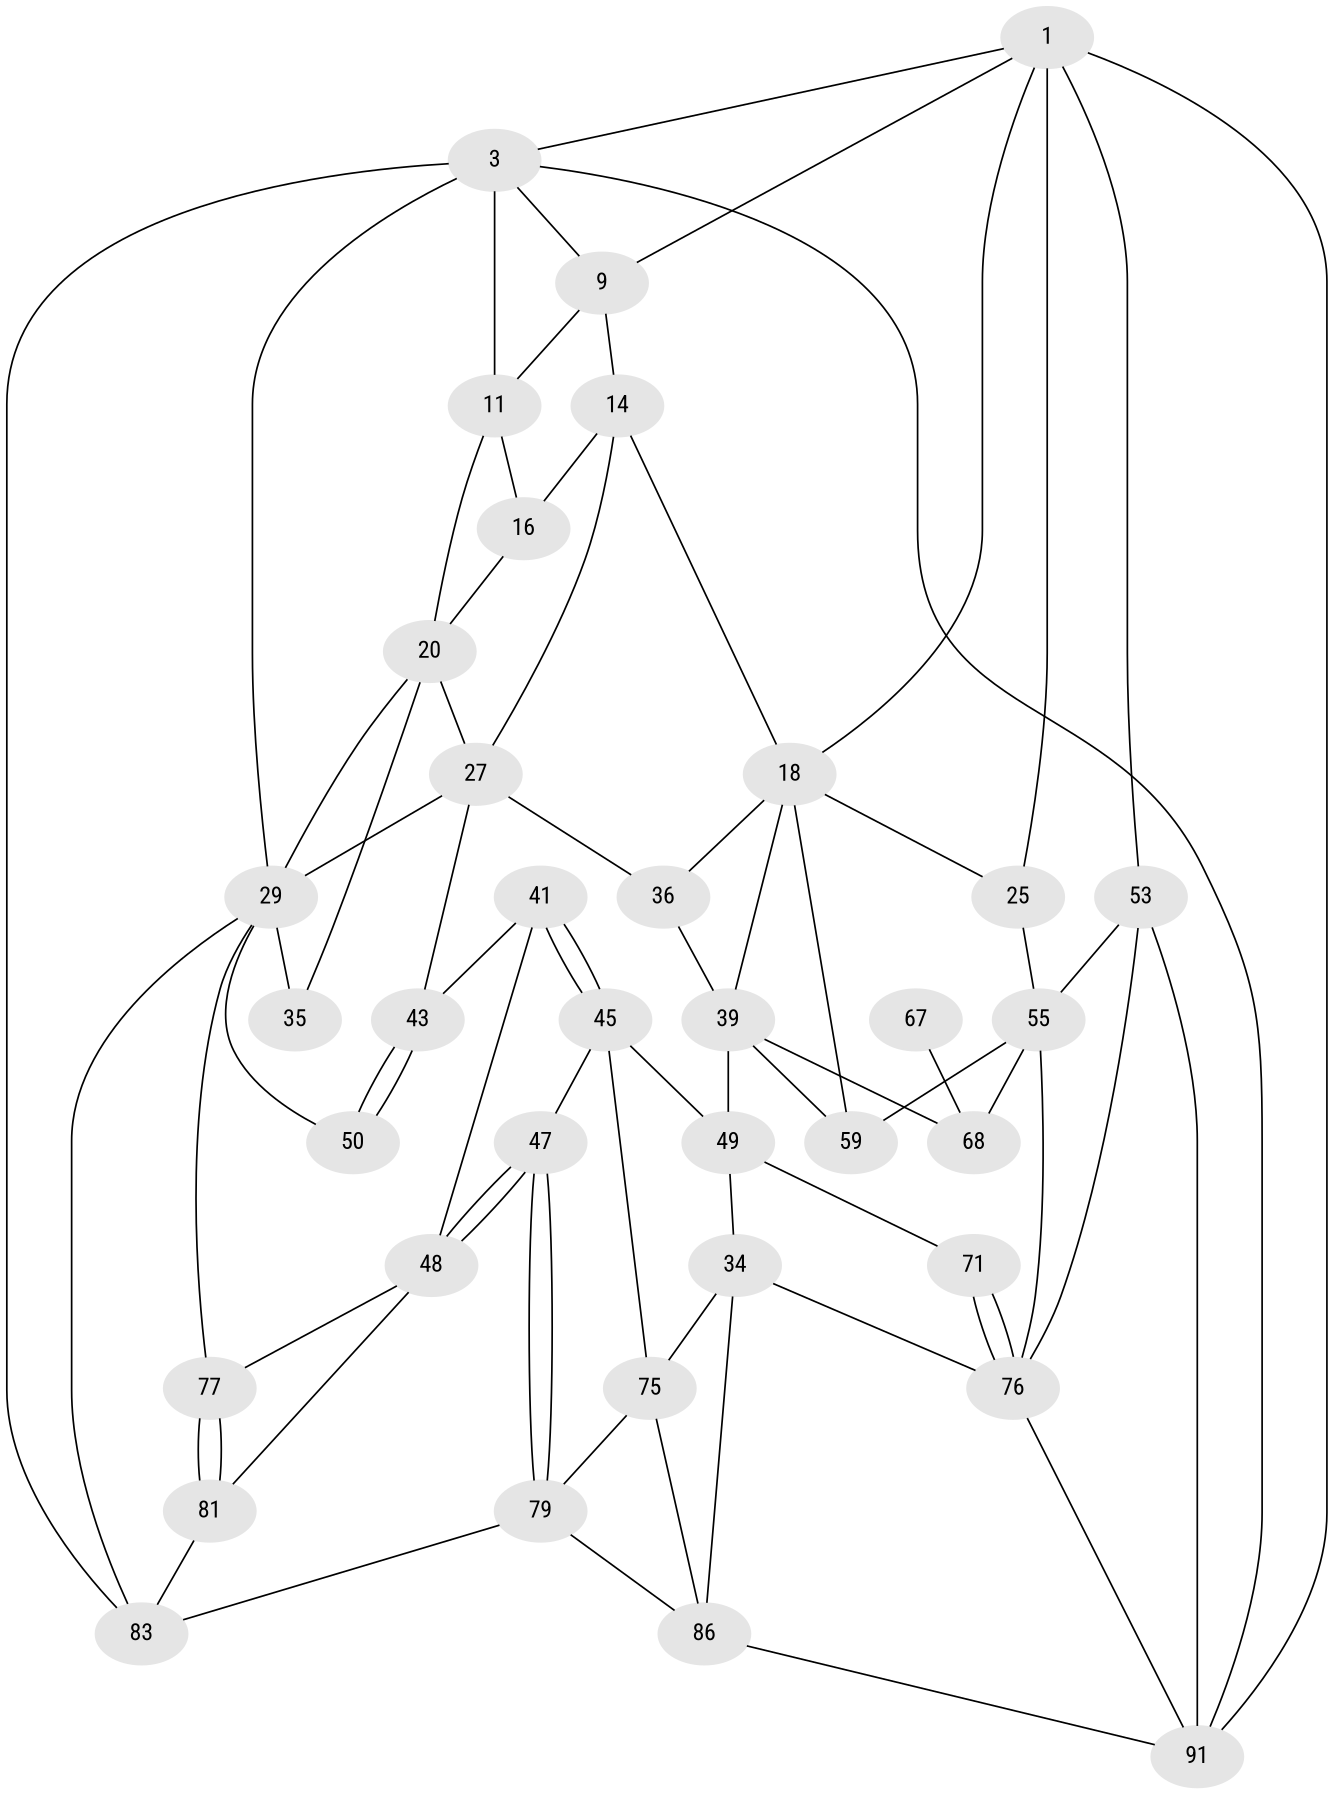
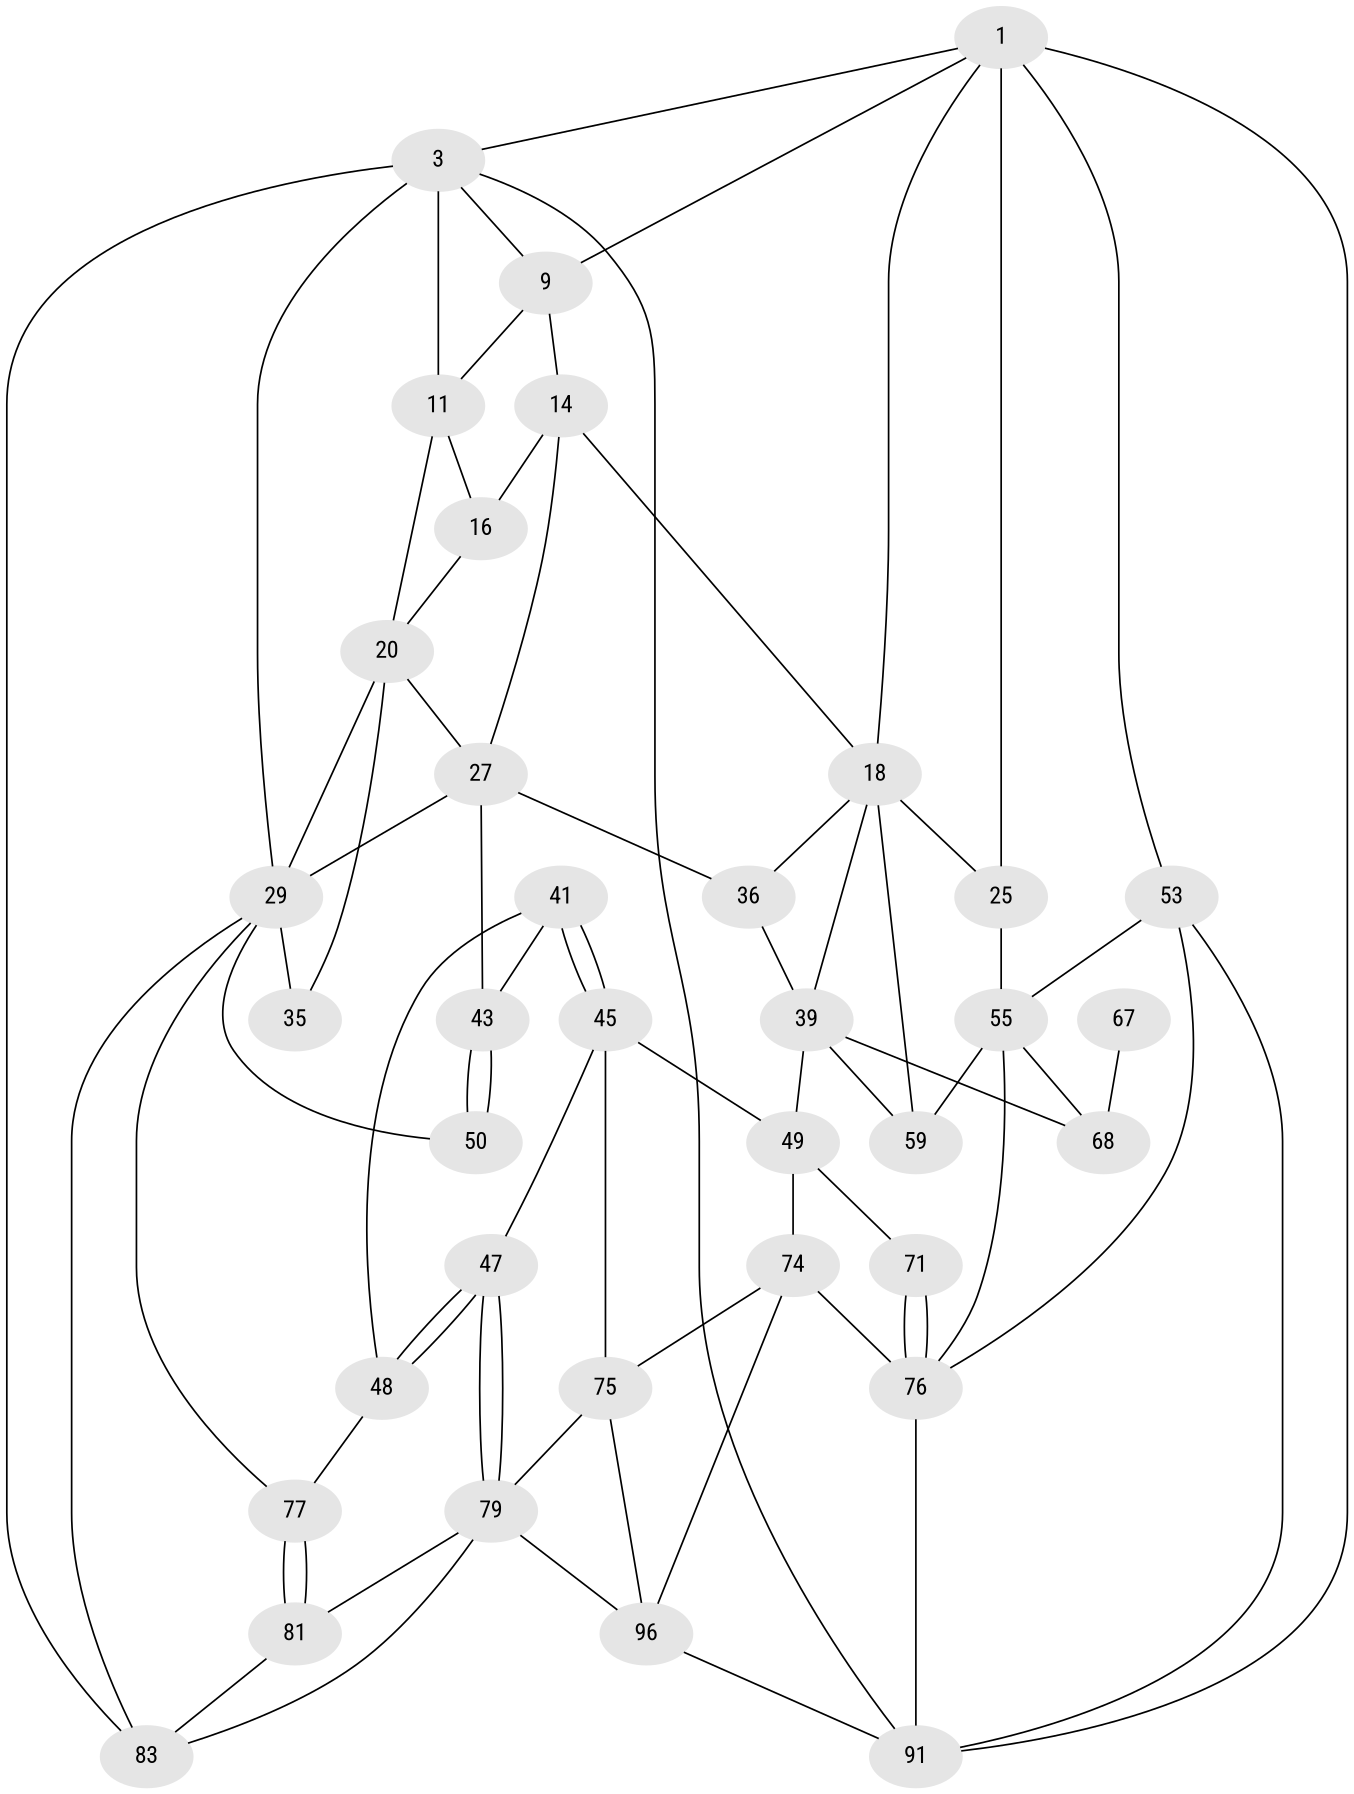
(735, 1266) -> (793, 1266)
(321, 1388) -> (393, 1572)
(704, 1634) -> (646, 1634)
